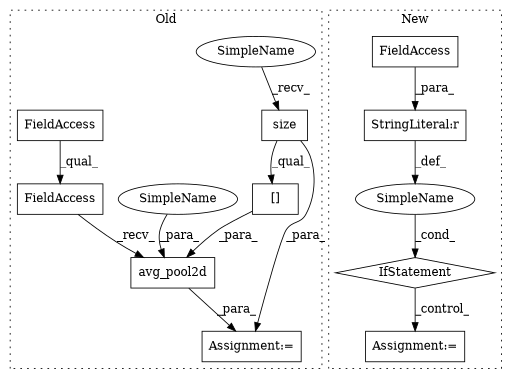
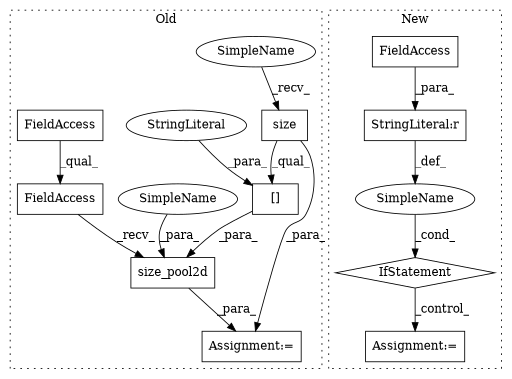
none -> (186, 125)
(173, 273) -> (173, 273)
